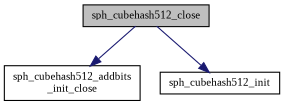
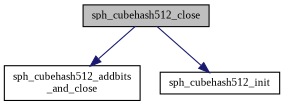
(72, 83) -> (72, 83)
